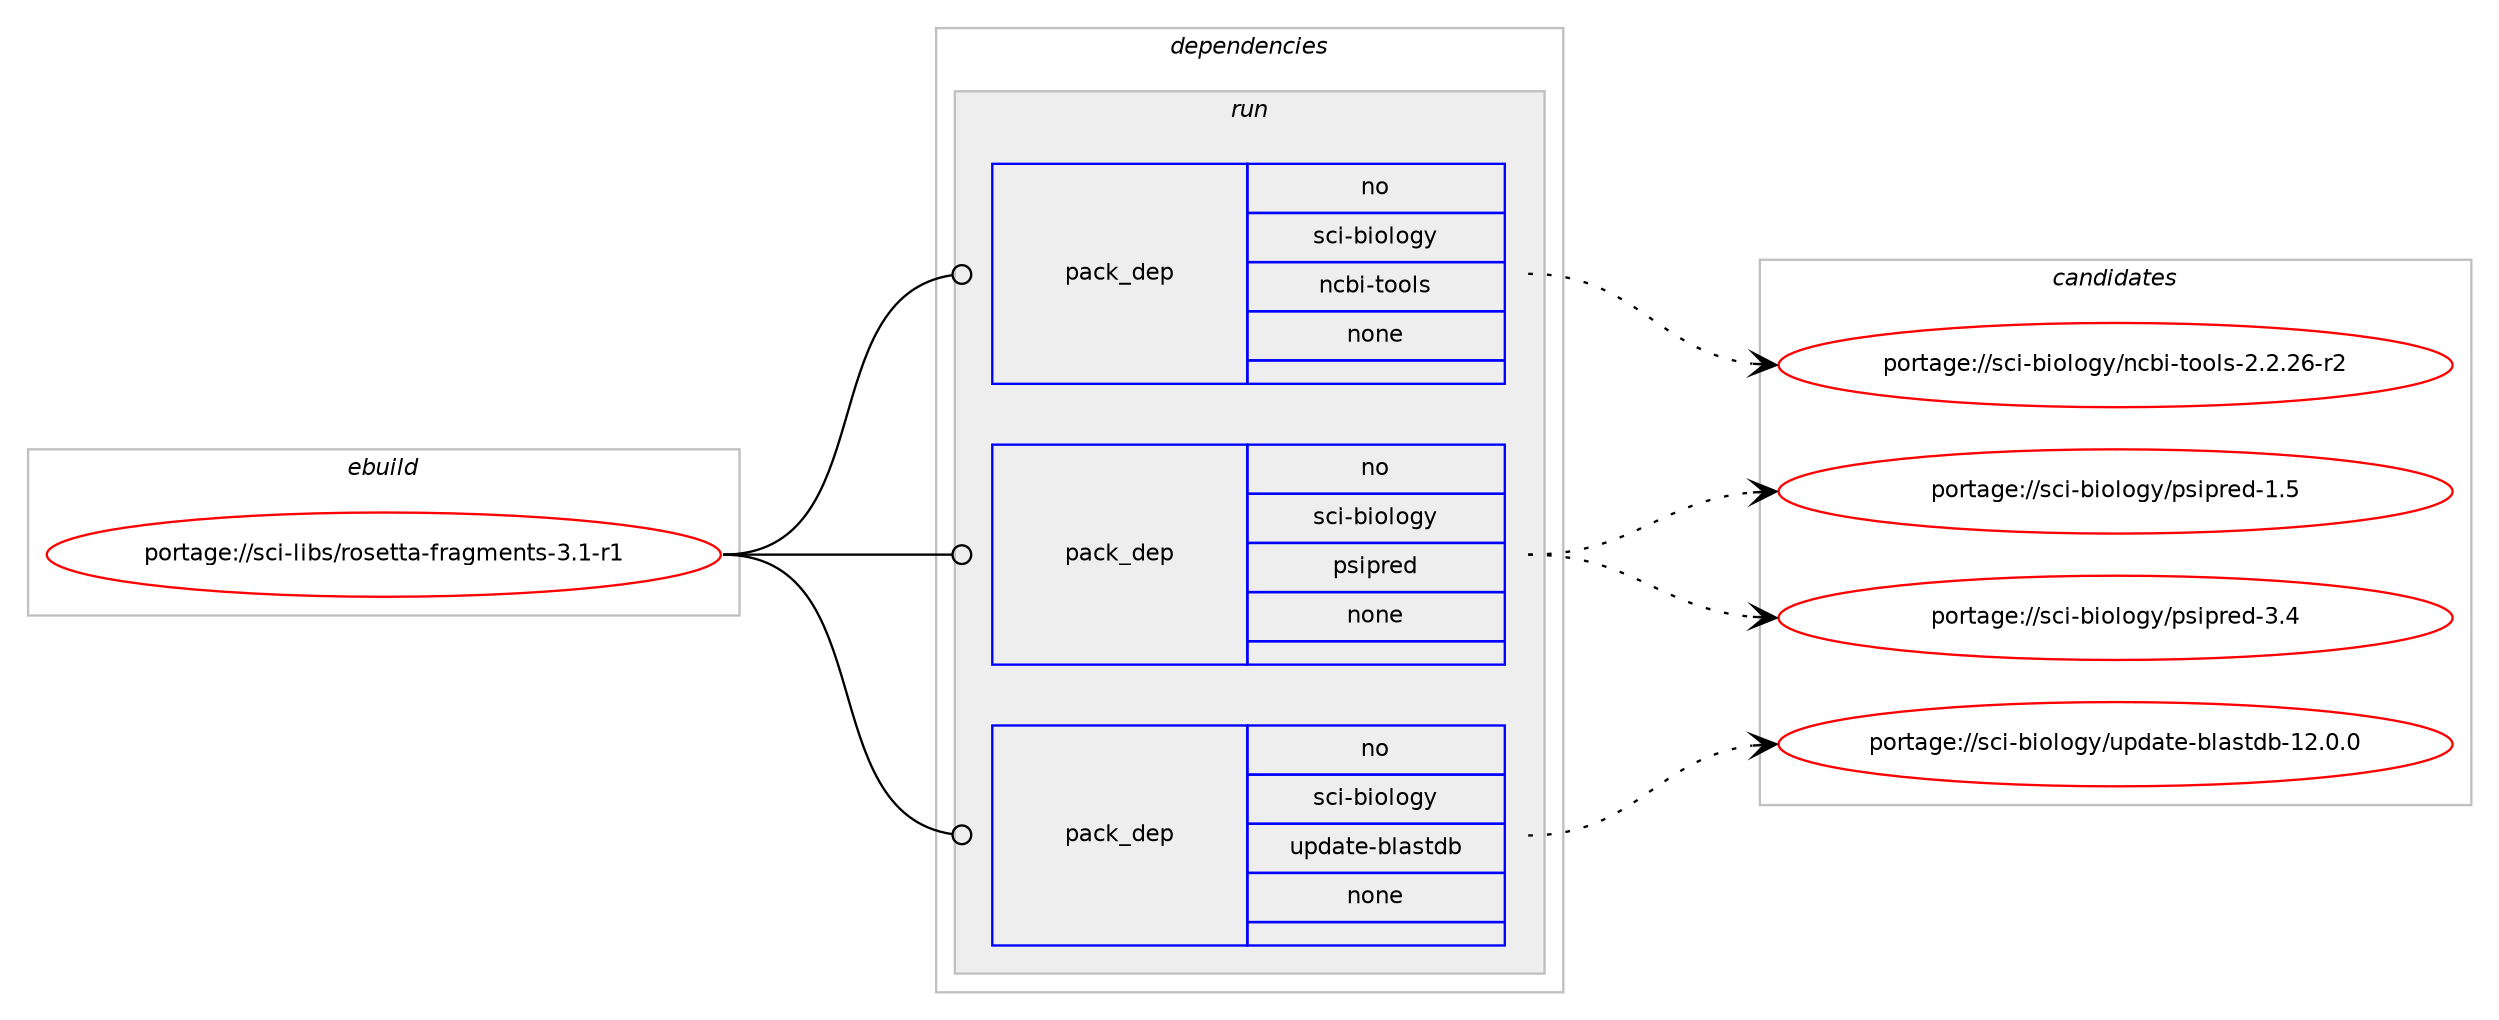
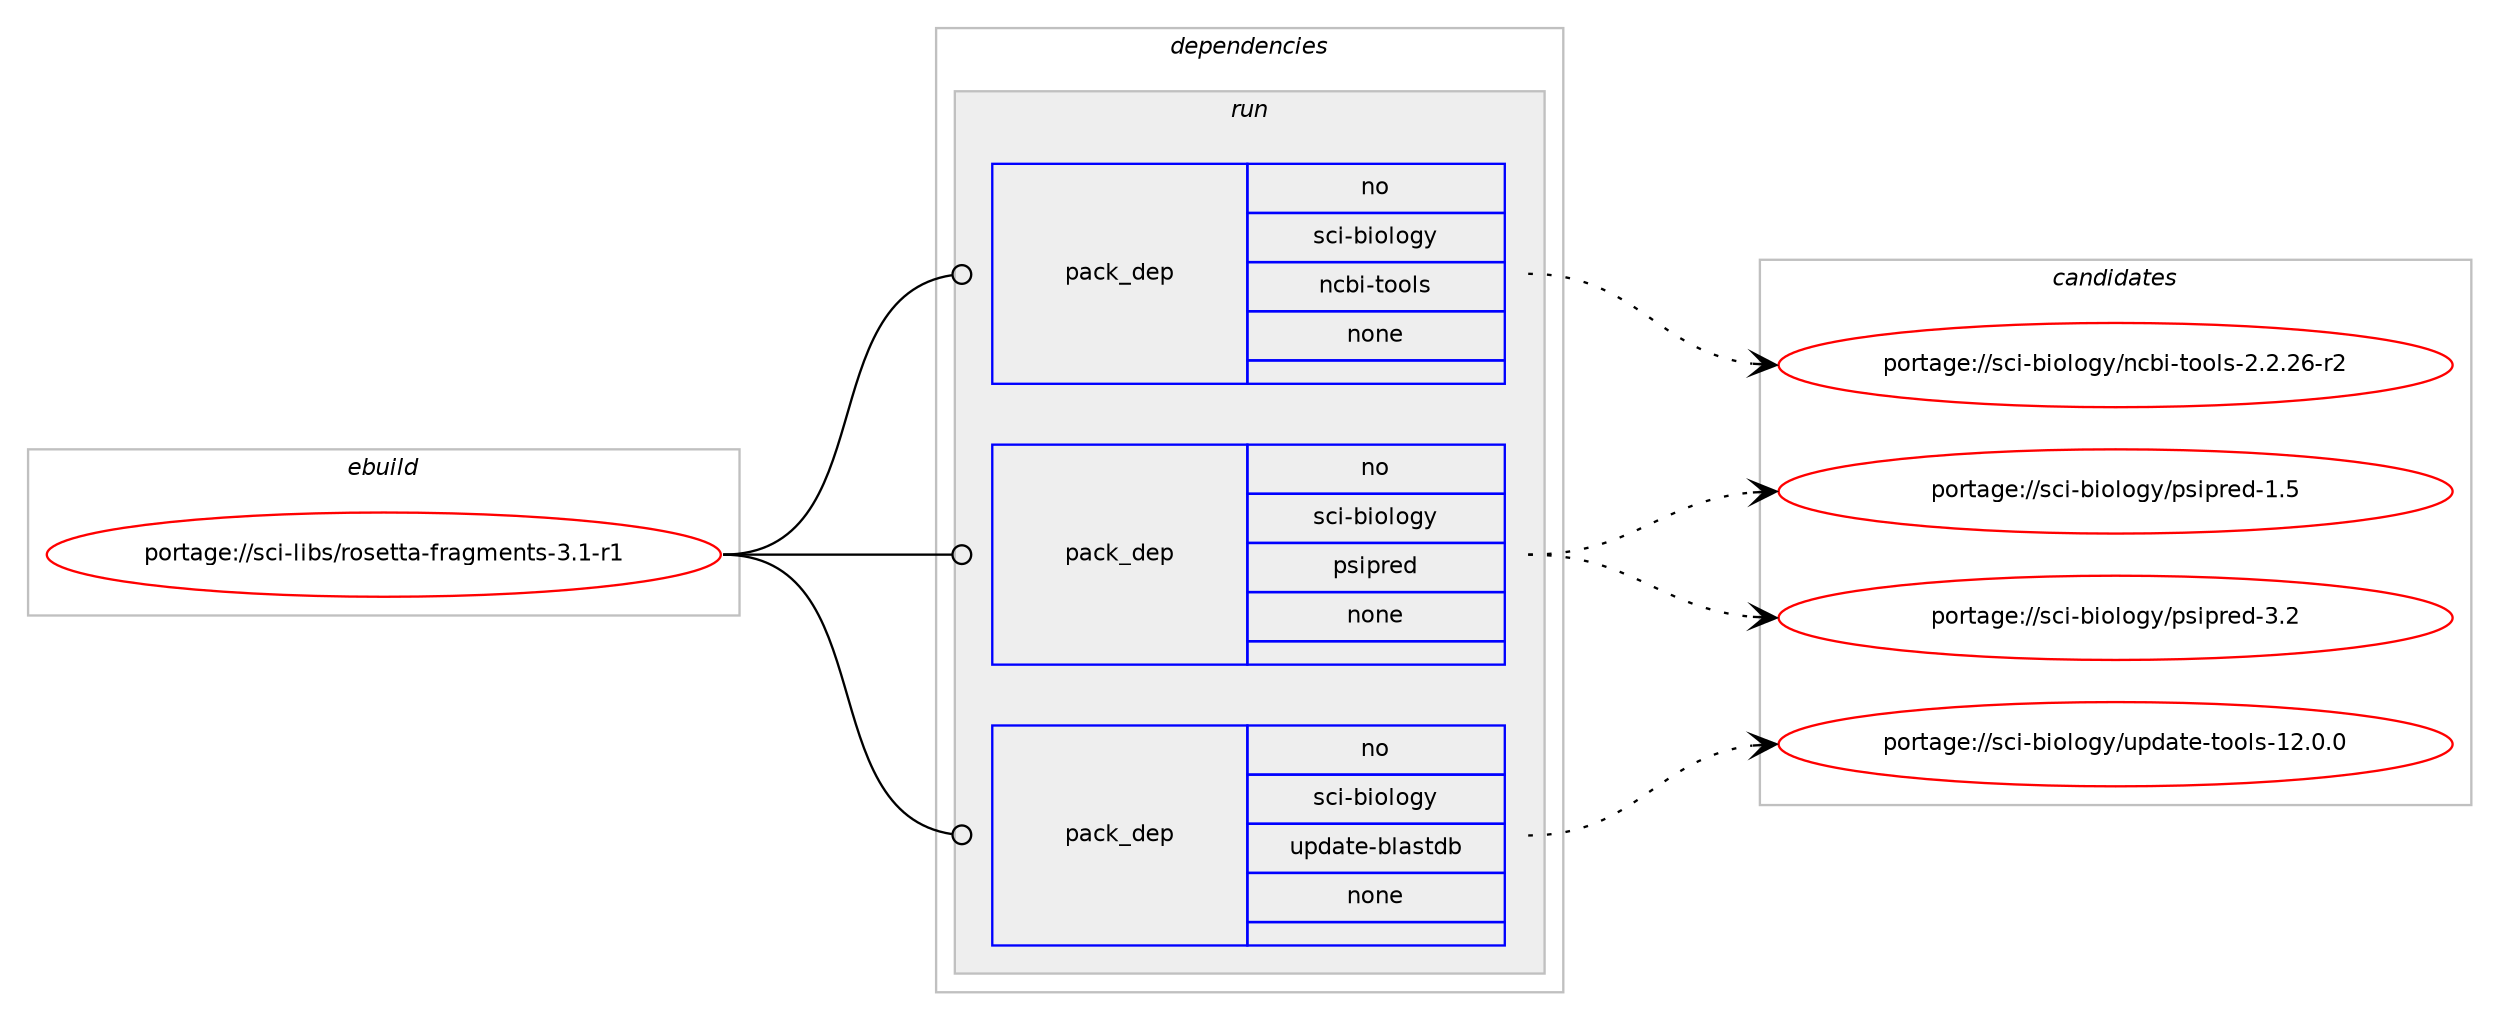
(2116, 618) -> (2116, 618)
(2116, 744) -> (2116, 744)
